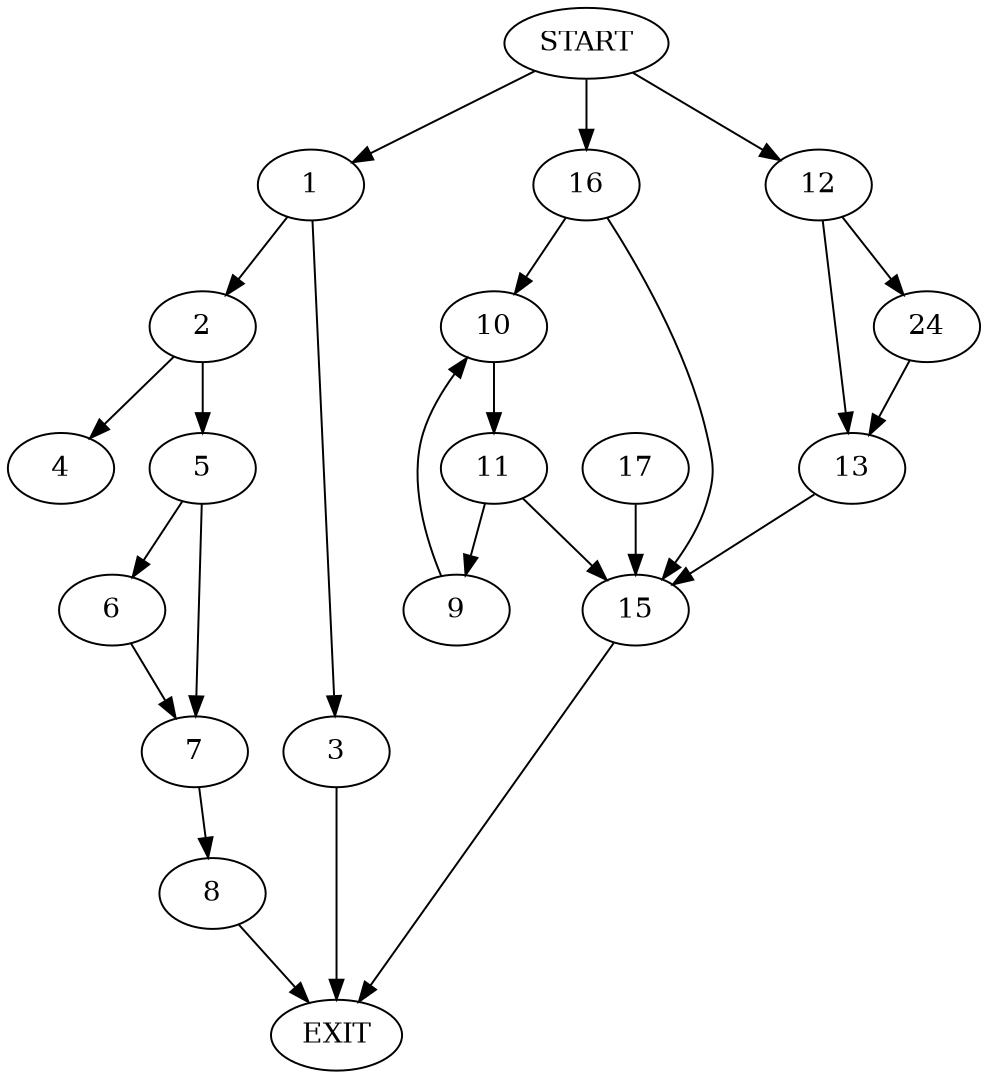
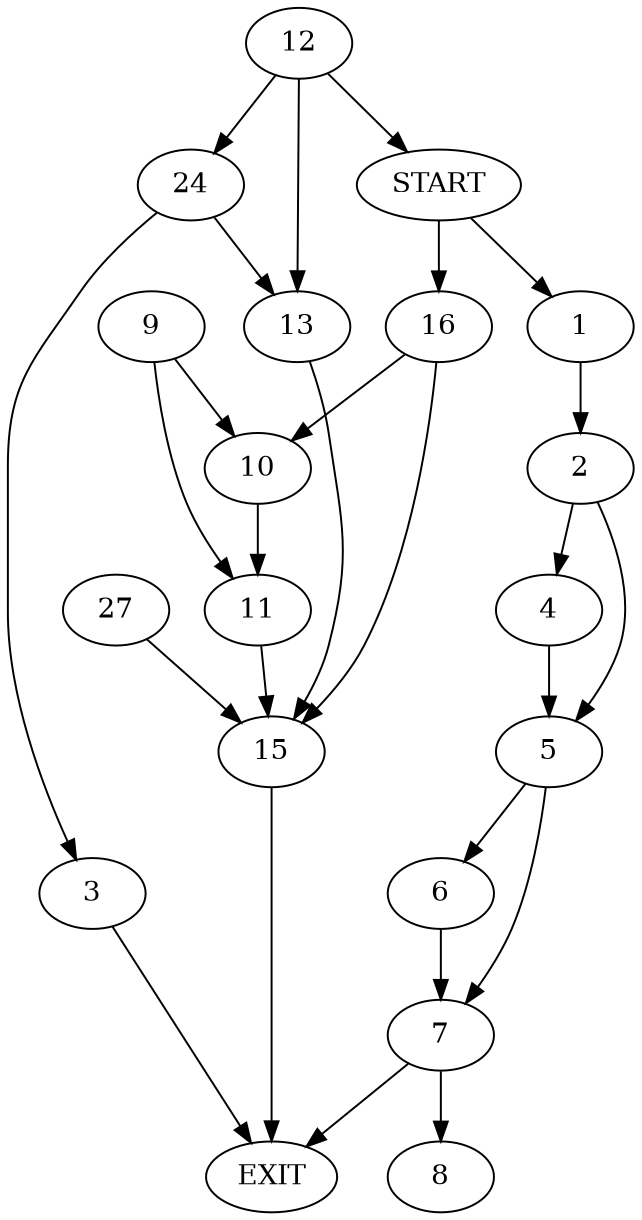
(698, 111) -> (361, 106)
(323, 458) -> (8, 506)
(636, 468) -> (116, 610)
(478, 530) -> (174, 467)
none -> (549, 671)
(267, 956) -> (365, 1099)
